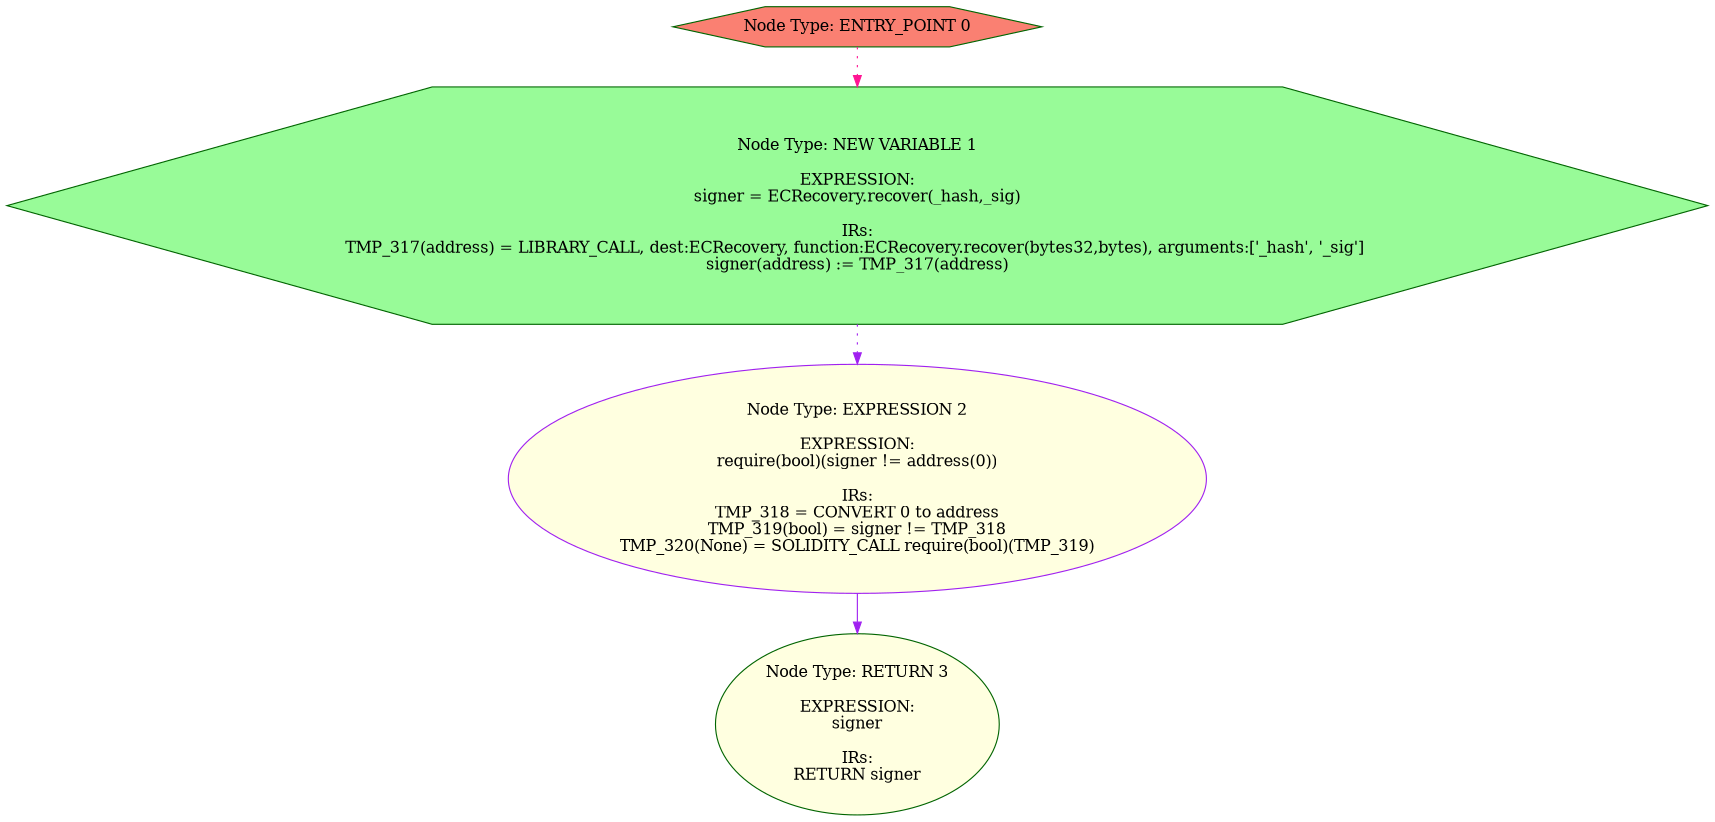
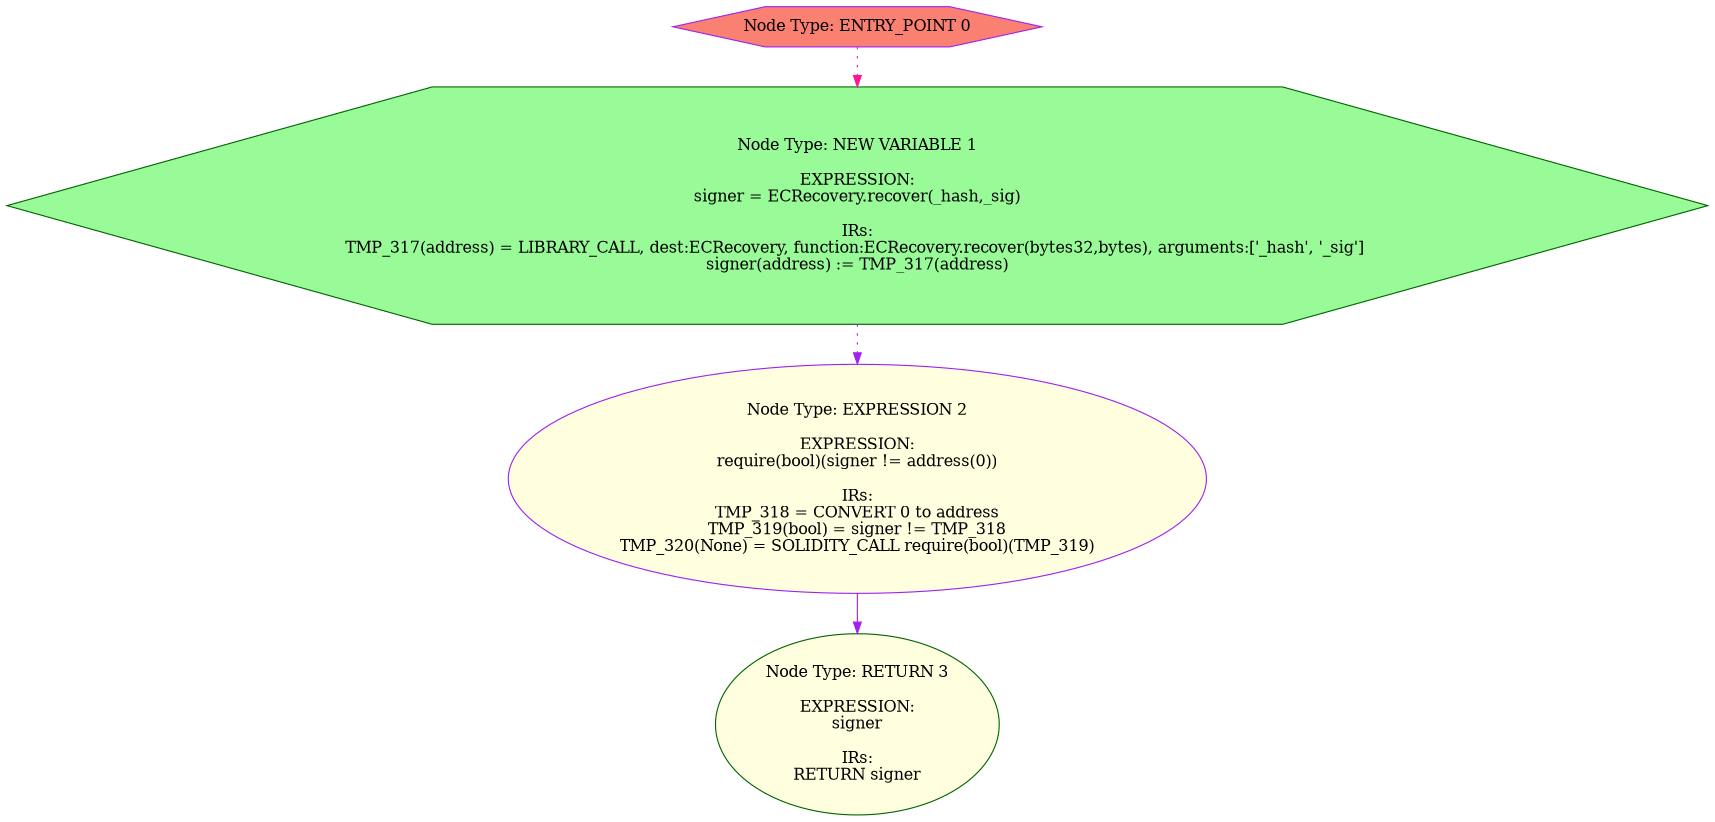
(857, 27) -> (857, 27)
